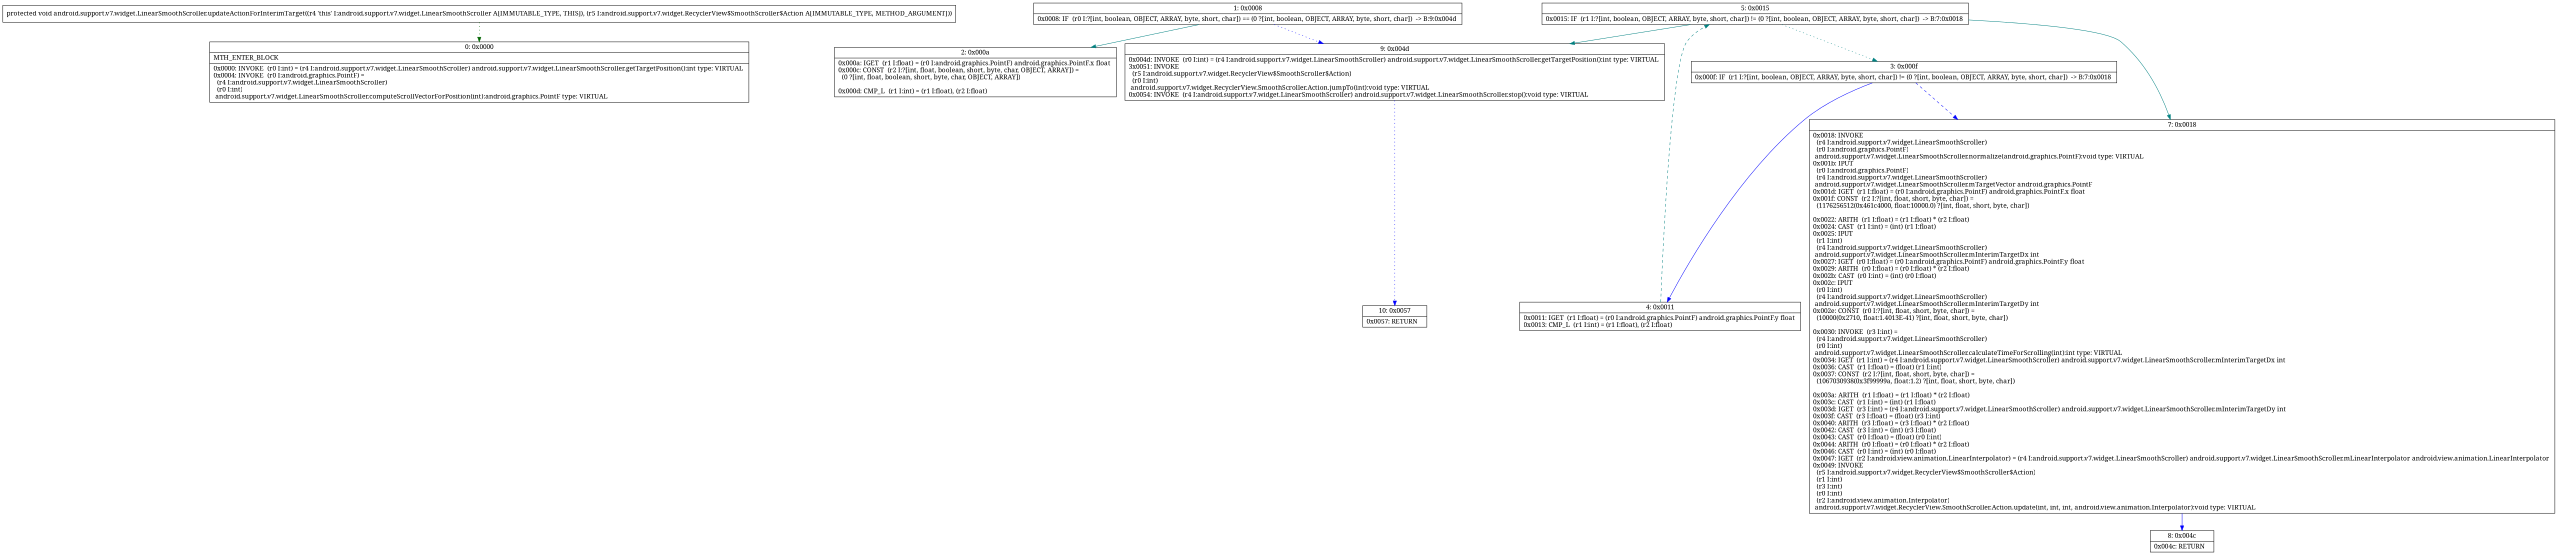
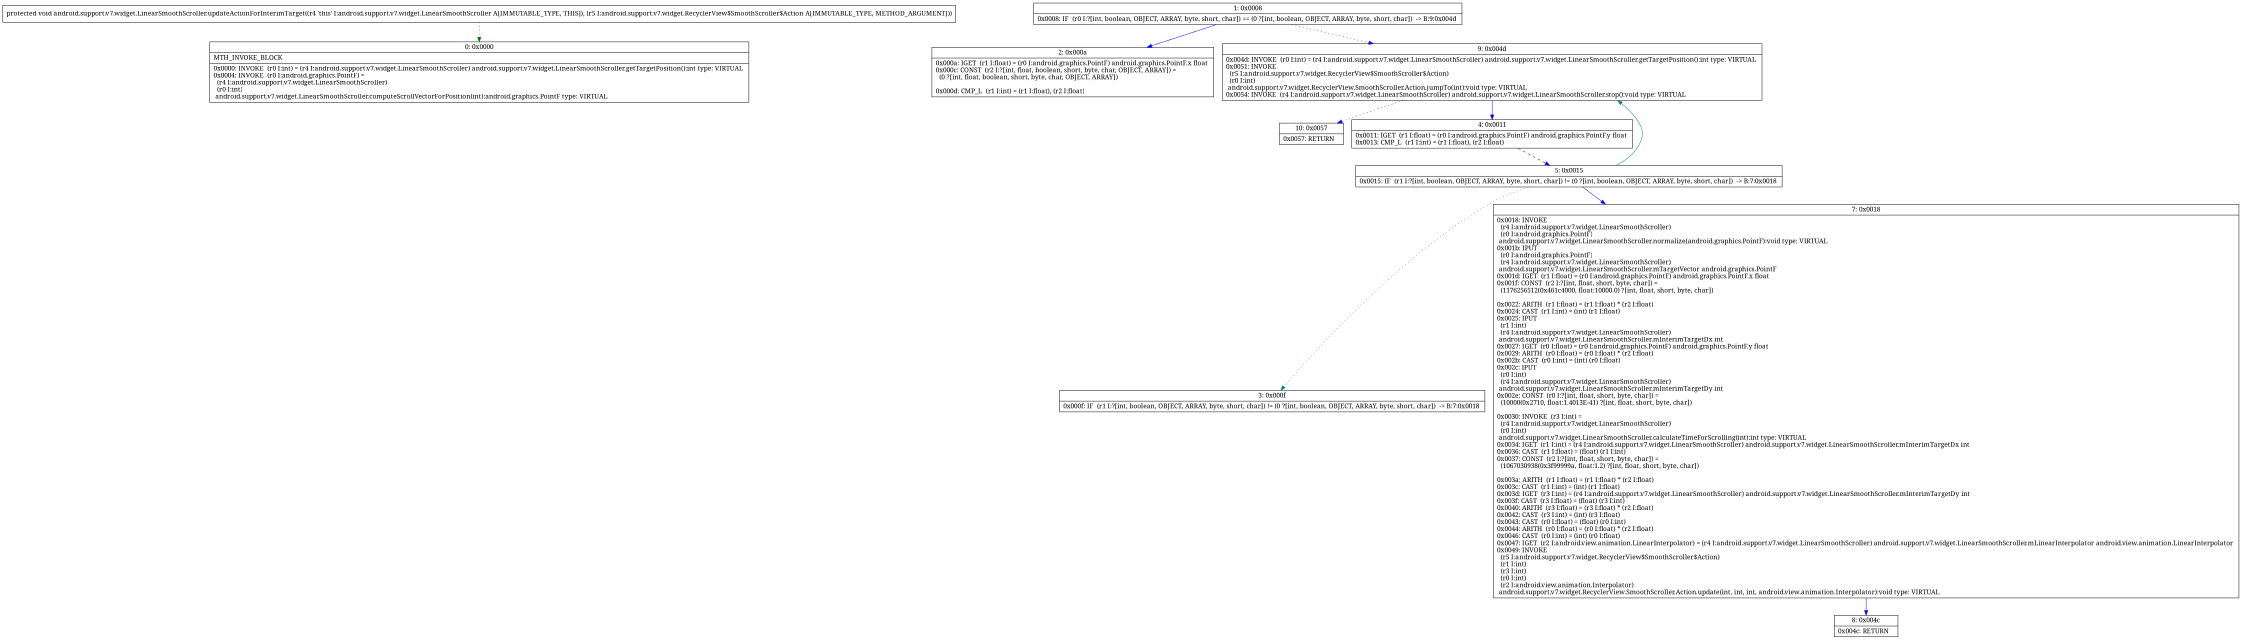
(2089, 32) -> (1592, 194)
(1147, 35) -> (1184, 35)
(246, 58) -> (248, 58)
(1156, 67) -> (1253, 67)
(1935, 100) -> none
(1669, 159) -> (1532, 156)
(1753, 172) -> (1492, 108)
